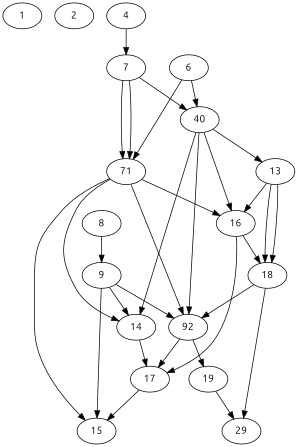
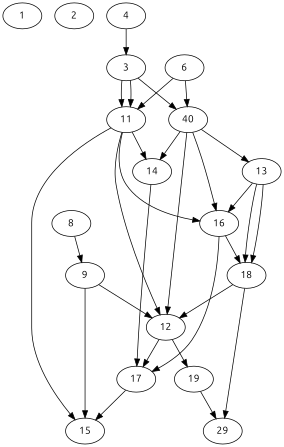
(126, 68) -> (126, 68)
(126, 172) -> (126, 120)
(117, 298) -> none
(188, 327) -> (166, 327)
